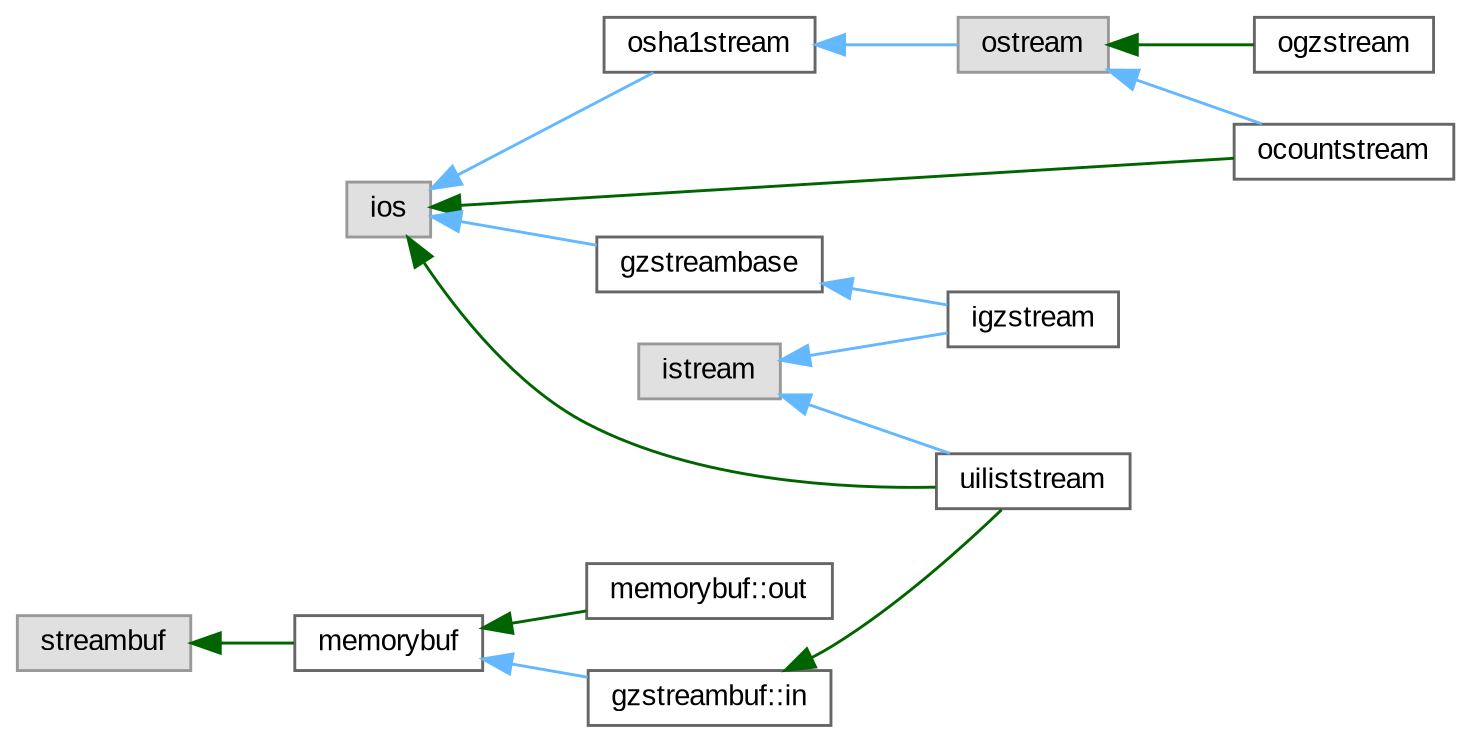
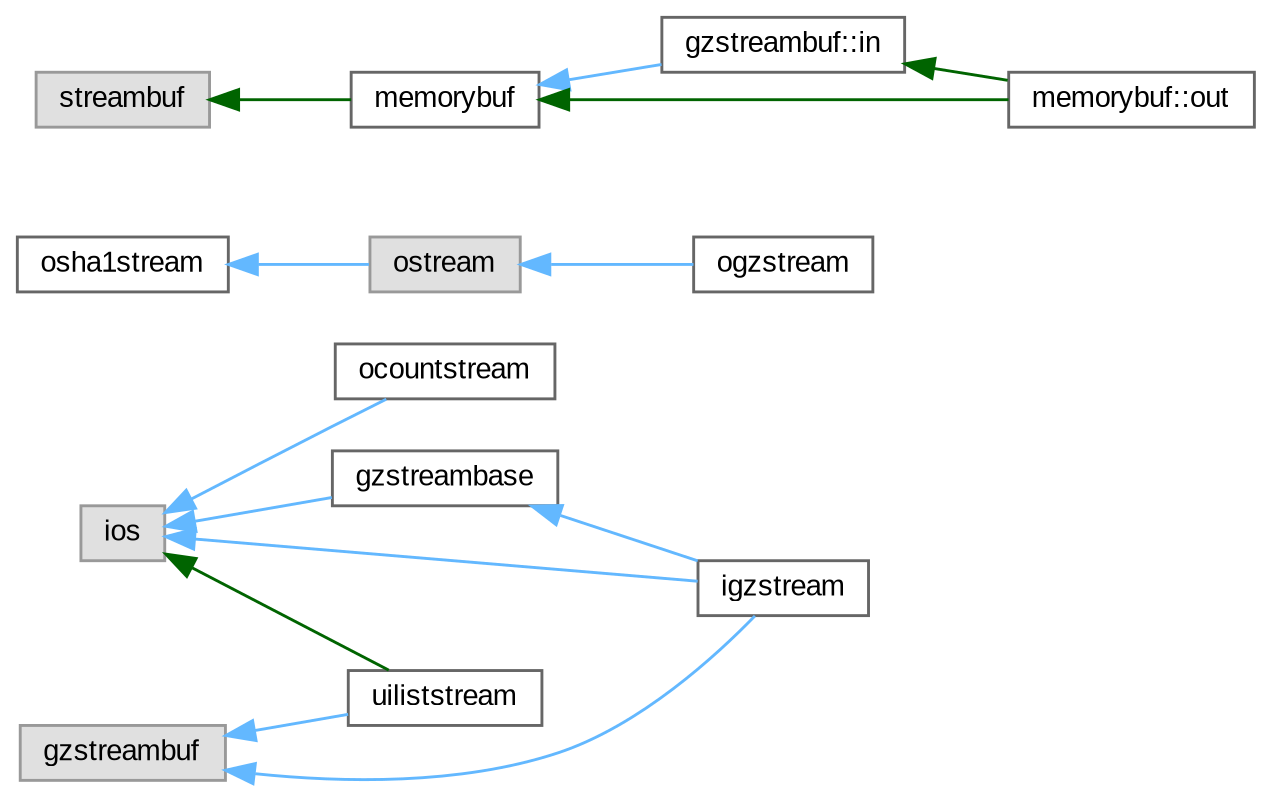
(1196, 45) -> (622, 264)
(1199, 102) -> none
(556, 124) -> (446, 560)
(847, 182) -> (288, 449)
(710, 371) -> (123, 753)
(911, 590) -> (971, 74)
